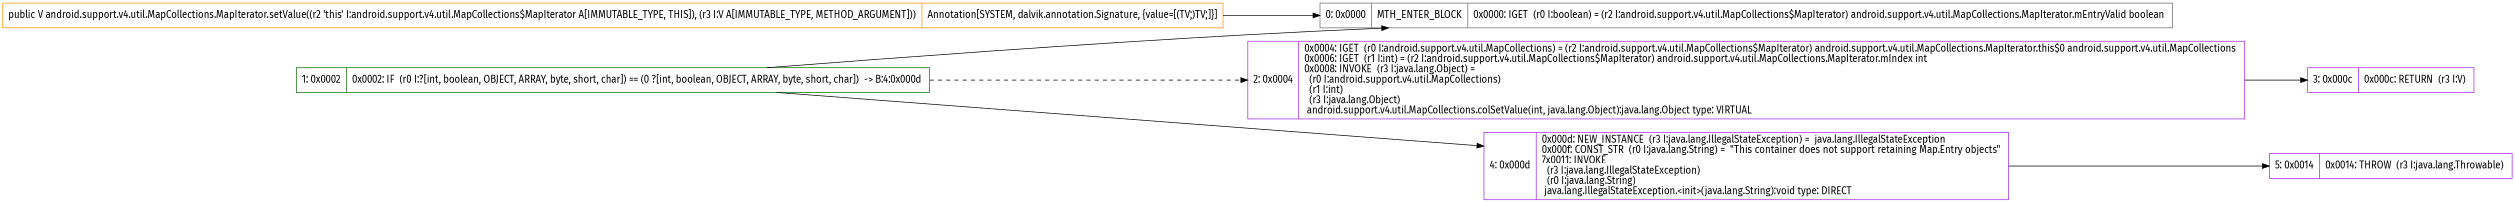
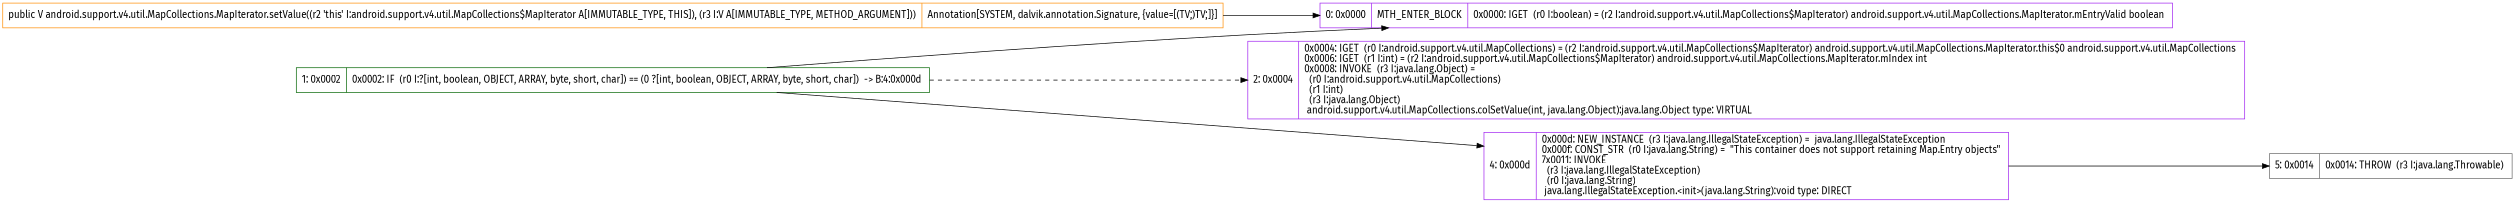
(1746, 15) -> (1746, 15)
(2391, 80) -> none
(2391, 166) -> (2391, 166)
